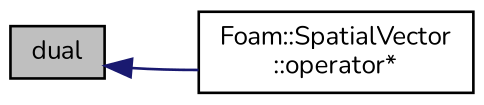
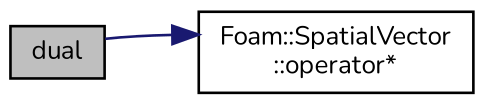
(165, 70) -> (139, 36)
